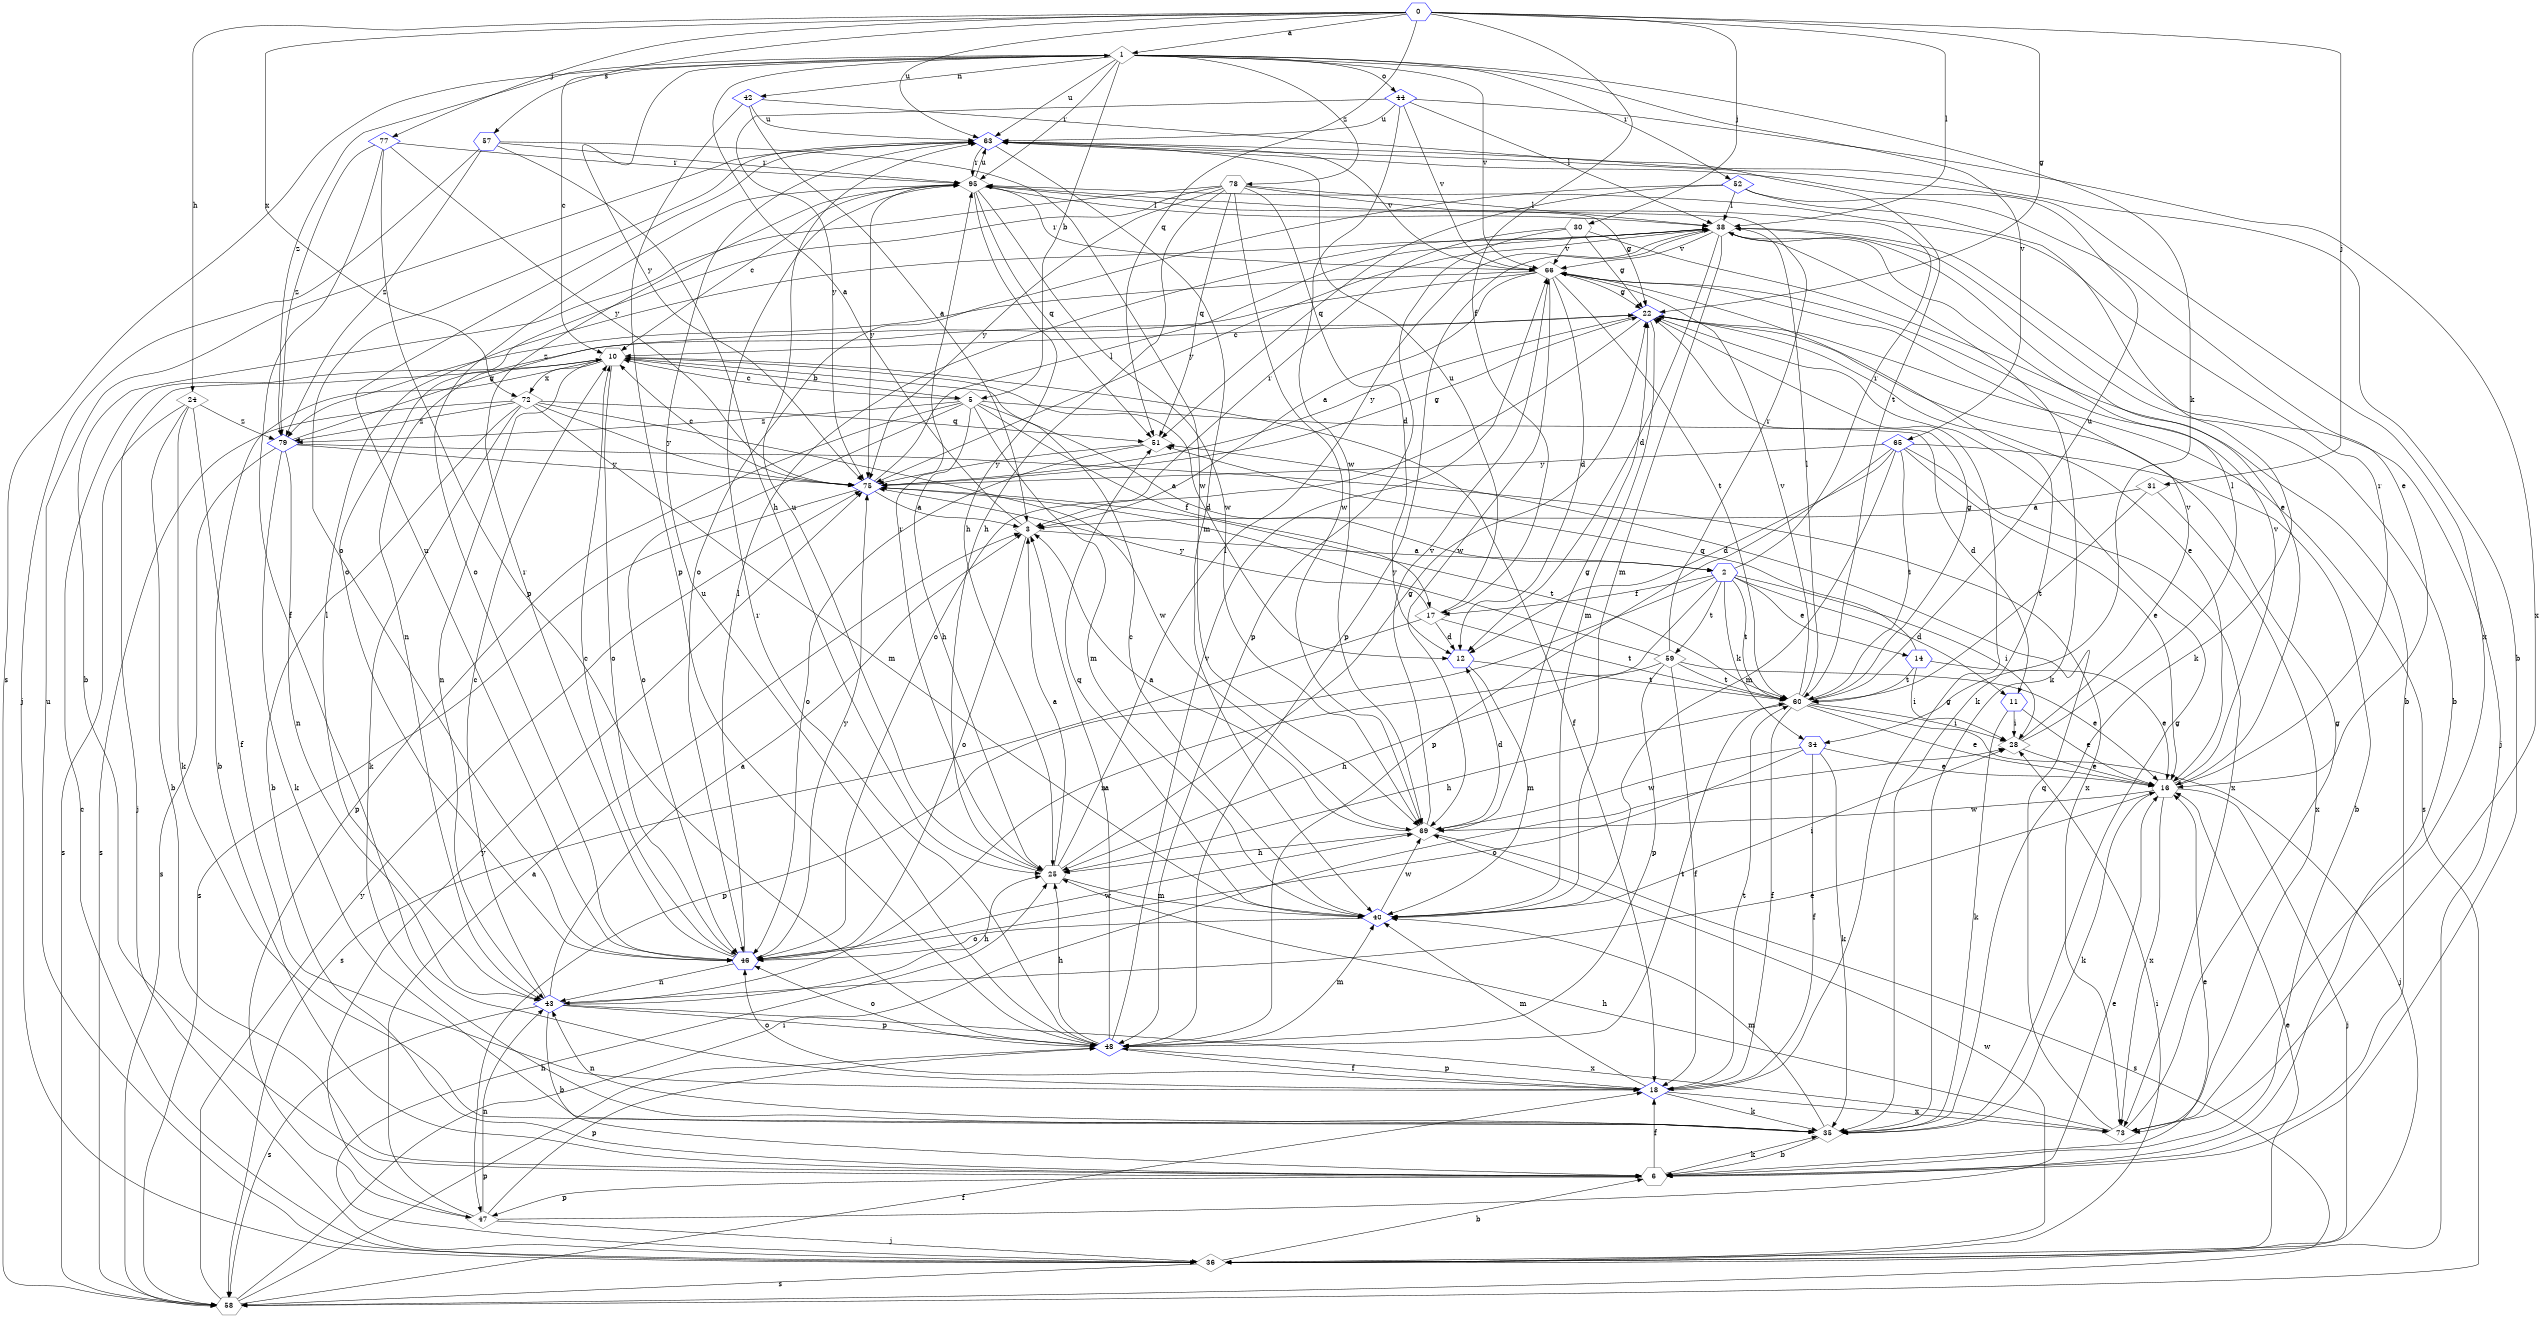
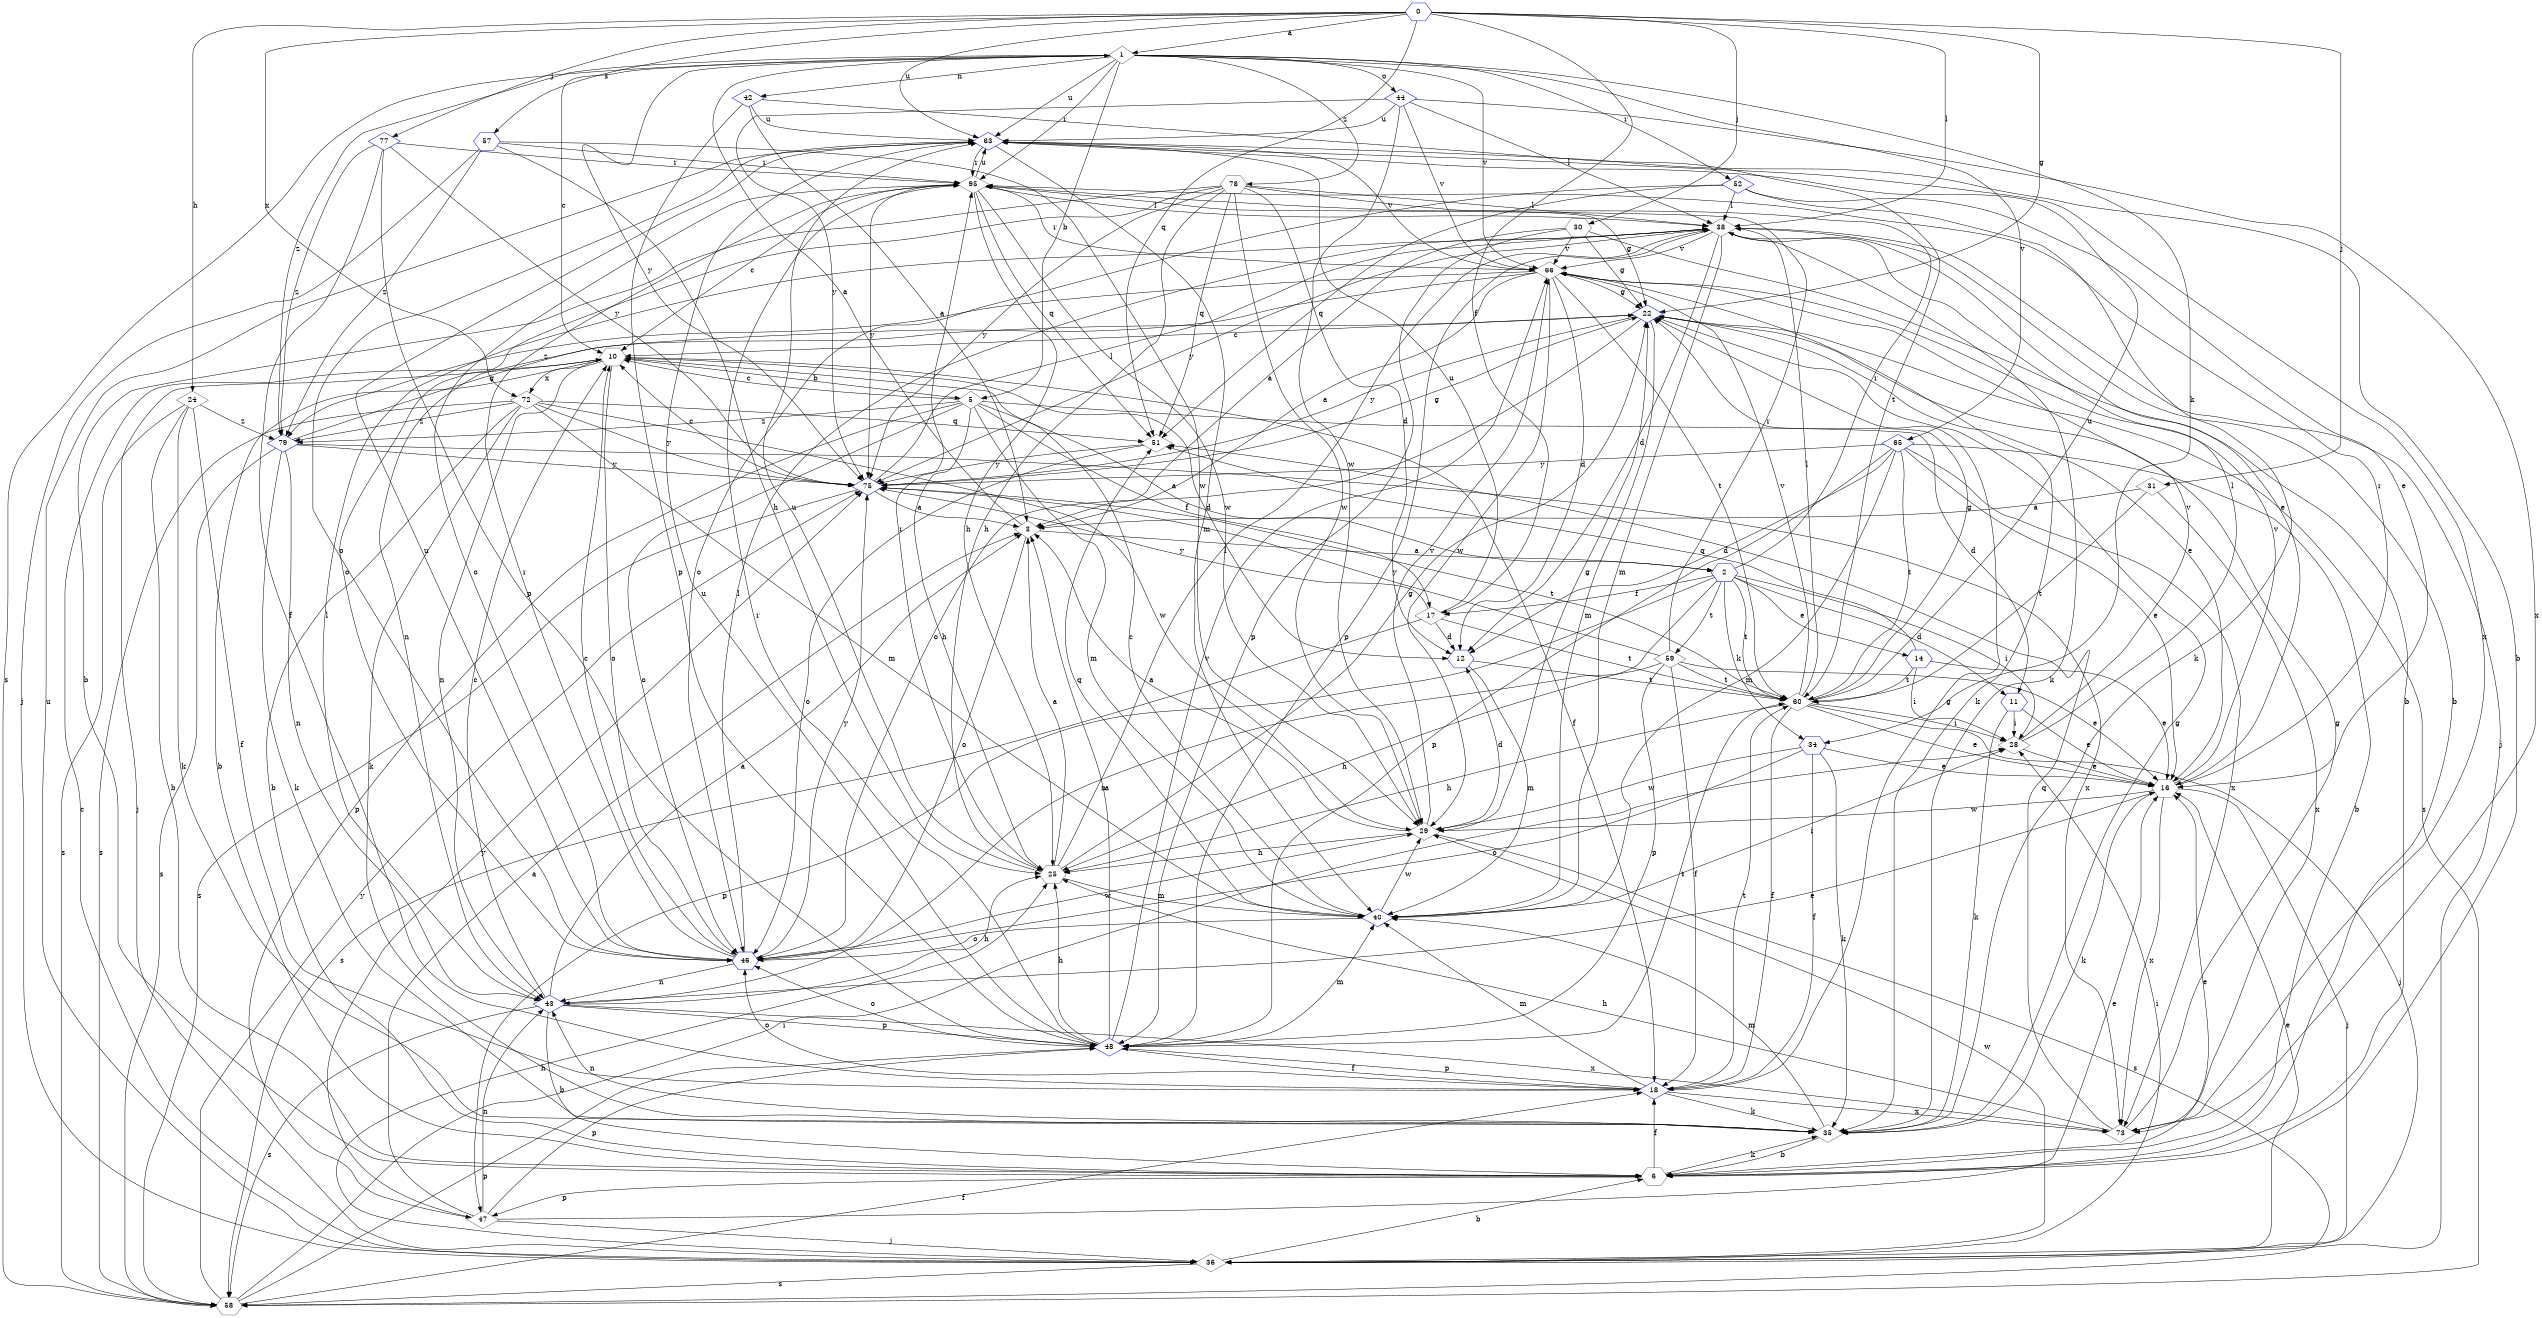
(1270, 379) -> (1270, 379)
(1424, 832) -> (1424, 832)
